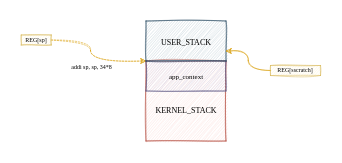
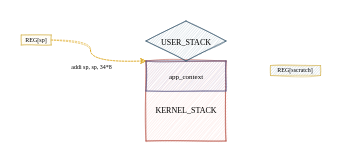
(186, 41) -> (186, 41)
(249, 63) -> none
(296, 71) -> (296, 71)
